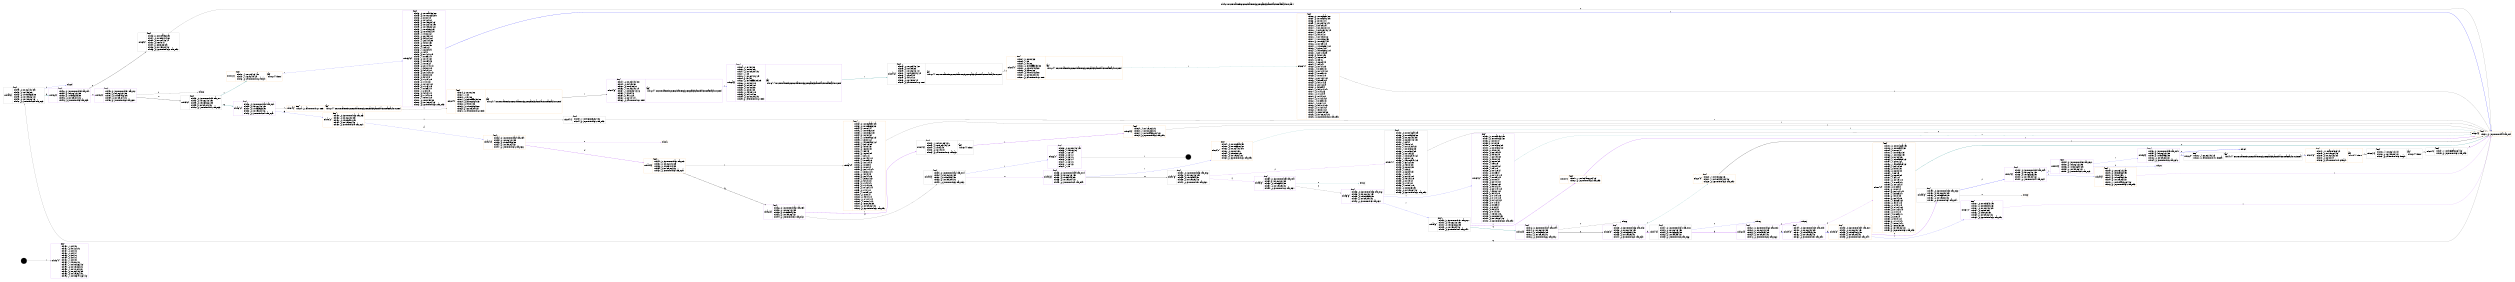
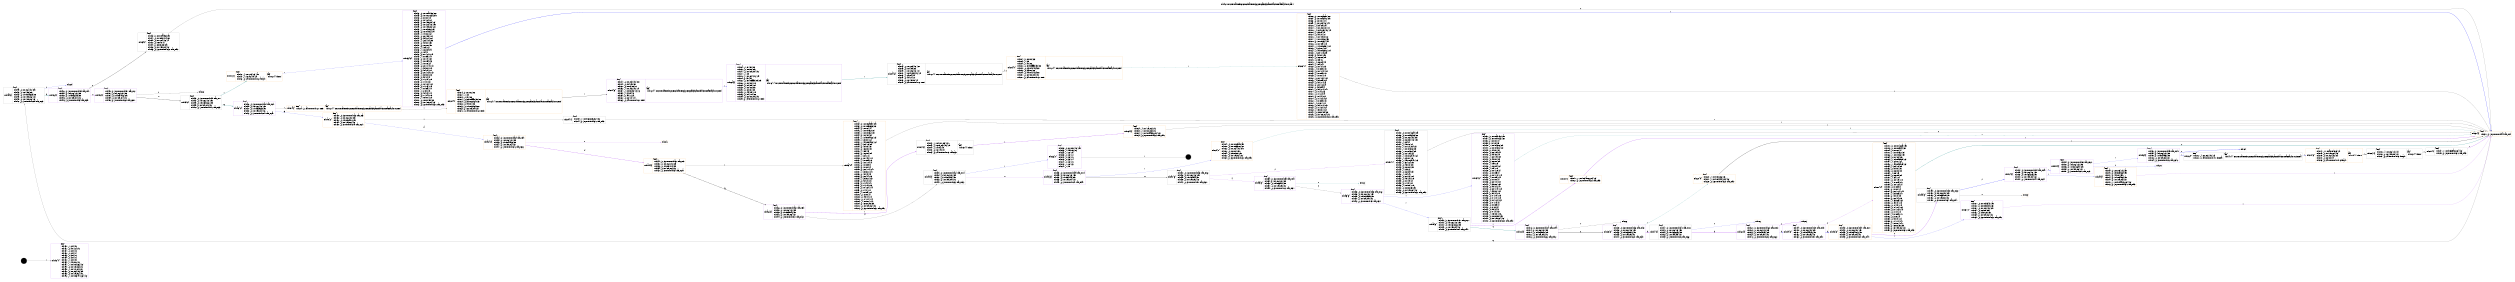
(2049, 172) -> (2048, 171)
